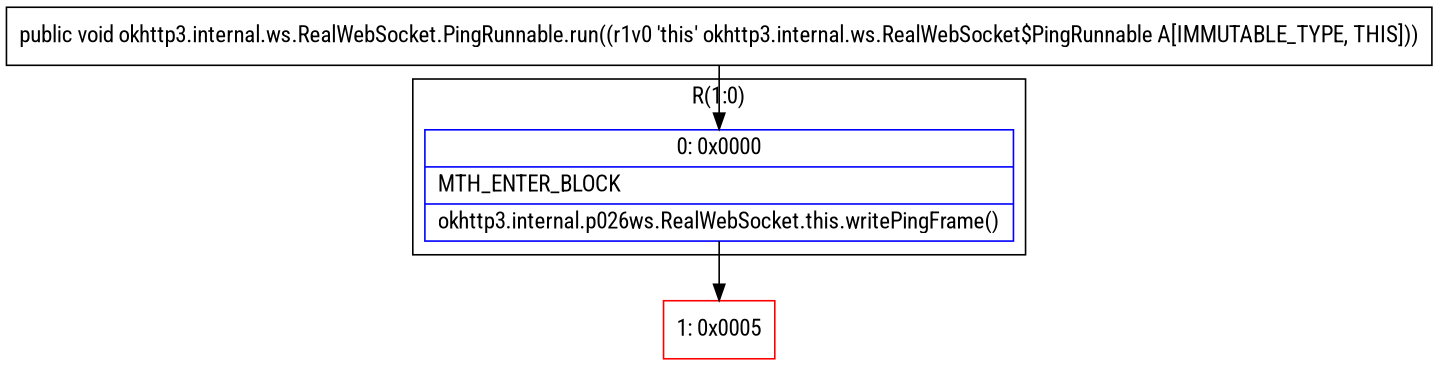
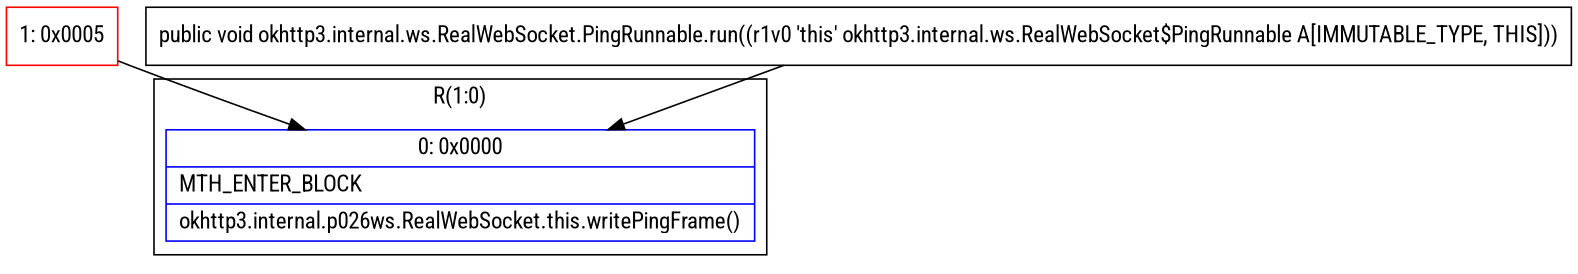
(719, 265) -> (204, 93)
